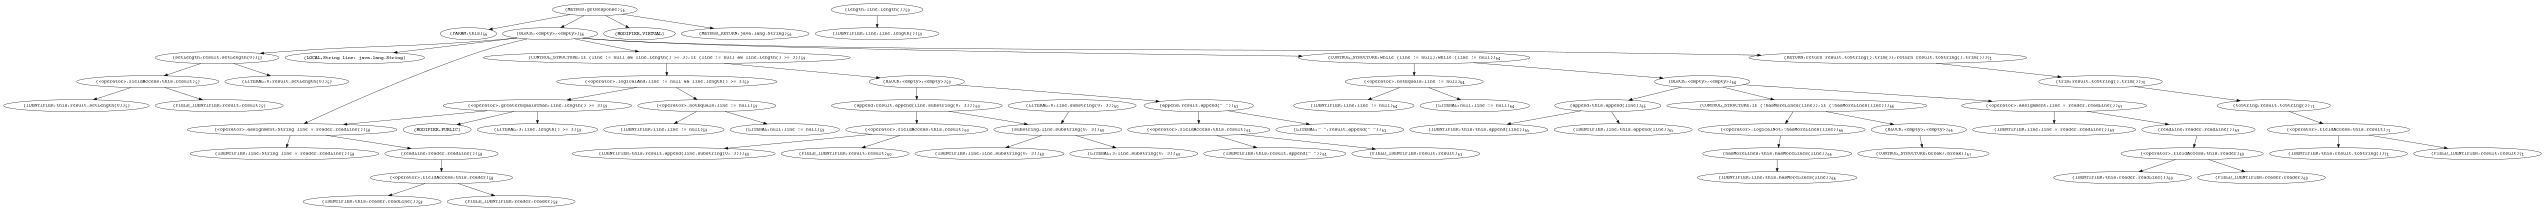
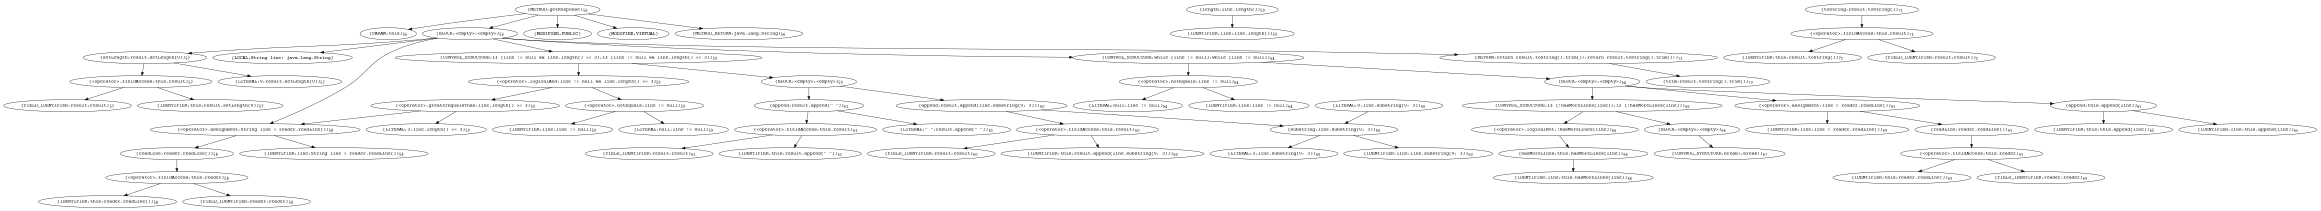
(2186, 94) -> none
(487, 118) -> (558, 20)
